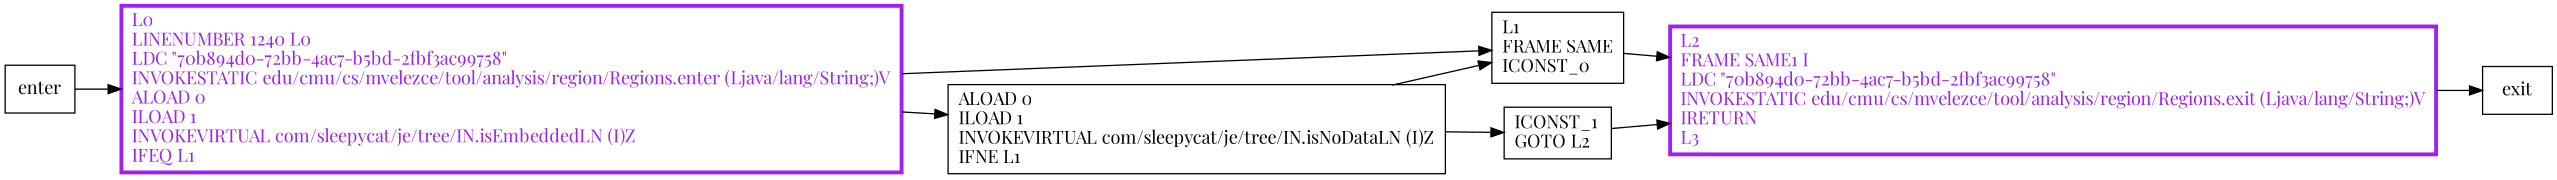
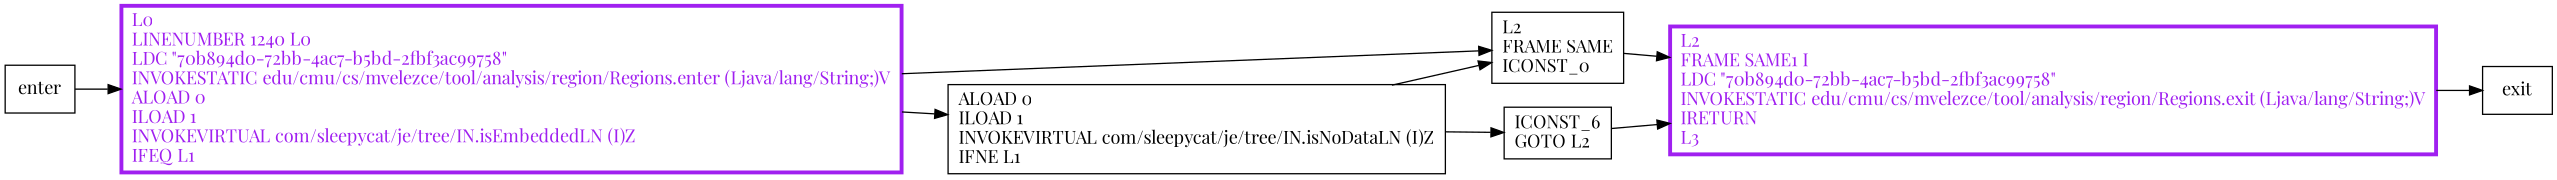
(1558, 48) -> (1558, 48)
(1558, 133) -> (1558, 133)
